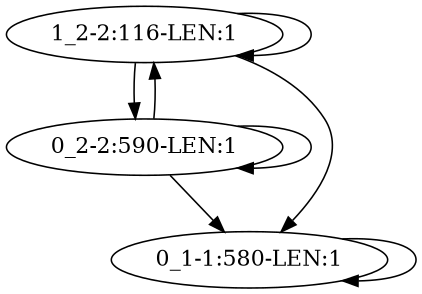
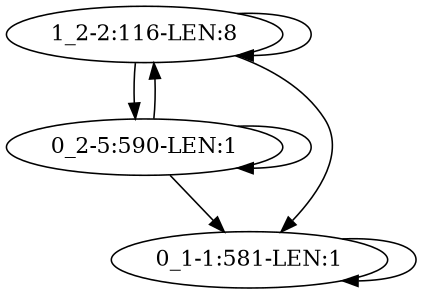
(145, 34) -> (145, 34)
(145, 147) -> (145, 147)
(249, 260) -> (249, 260)
